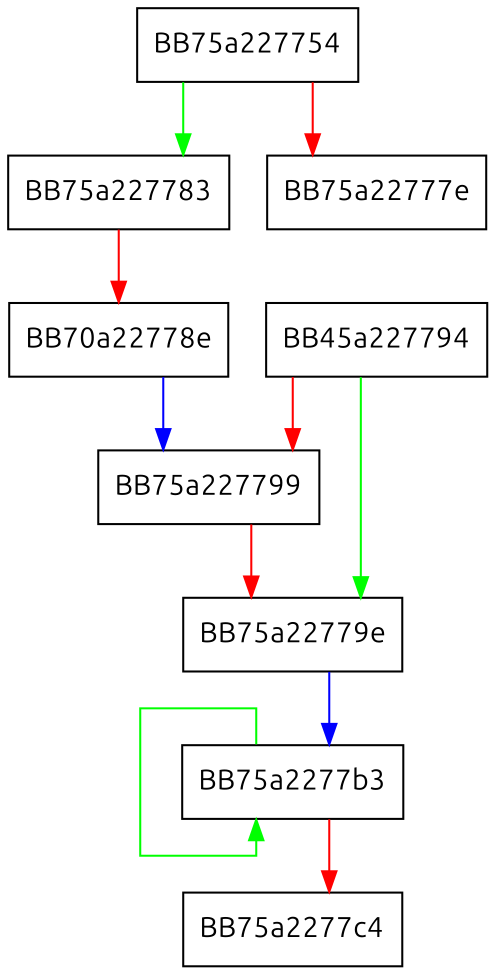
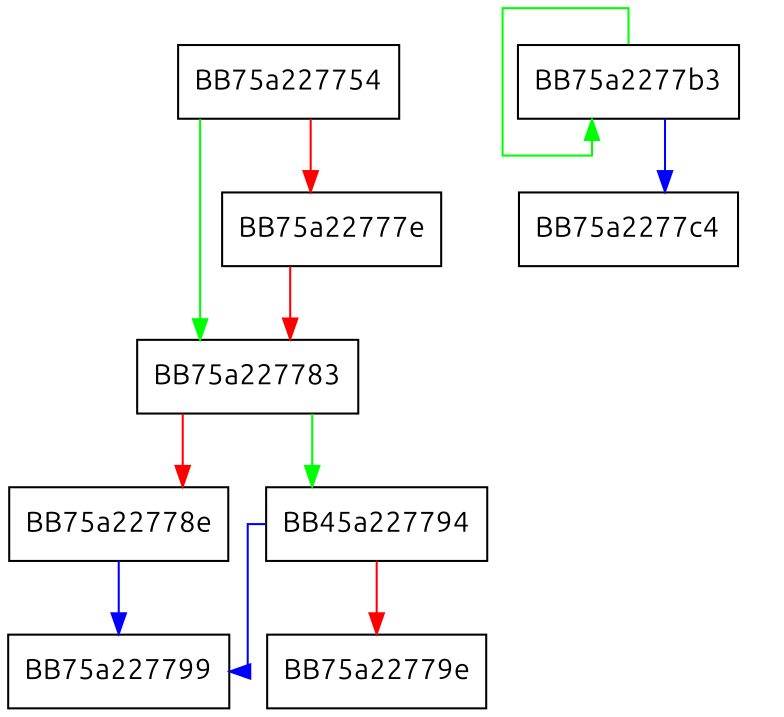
none -> (290, 293)
(119, 340) -> (119, 524)
(293, 403) -> (248, 590)
none -> (312, 440)
(361, 477) -> (377, 587)
(251, 550) -> none
(329, 698) -> none
(329, 845) -> (665, 145)
